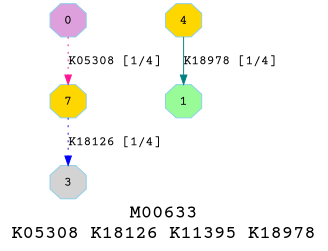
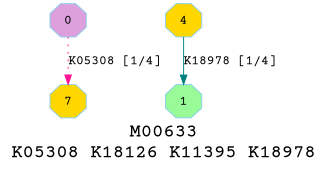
(68, 182) -> none
